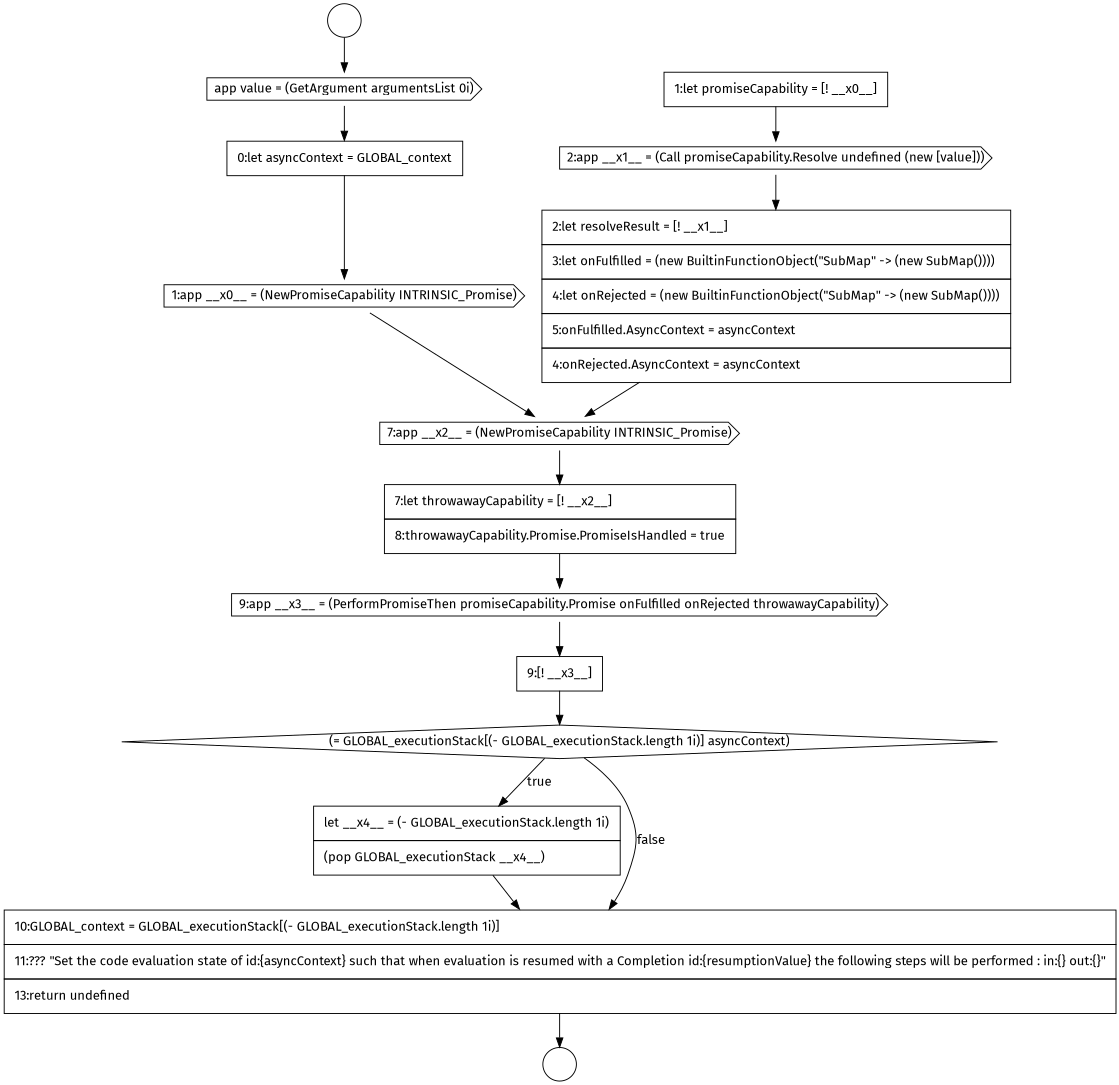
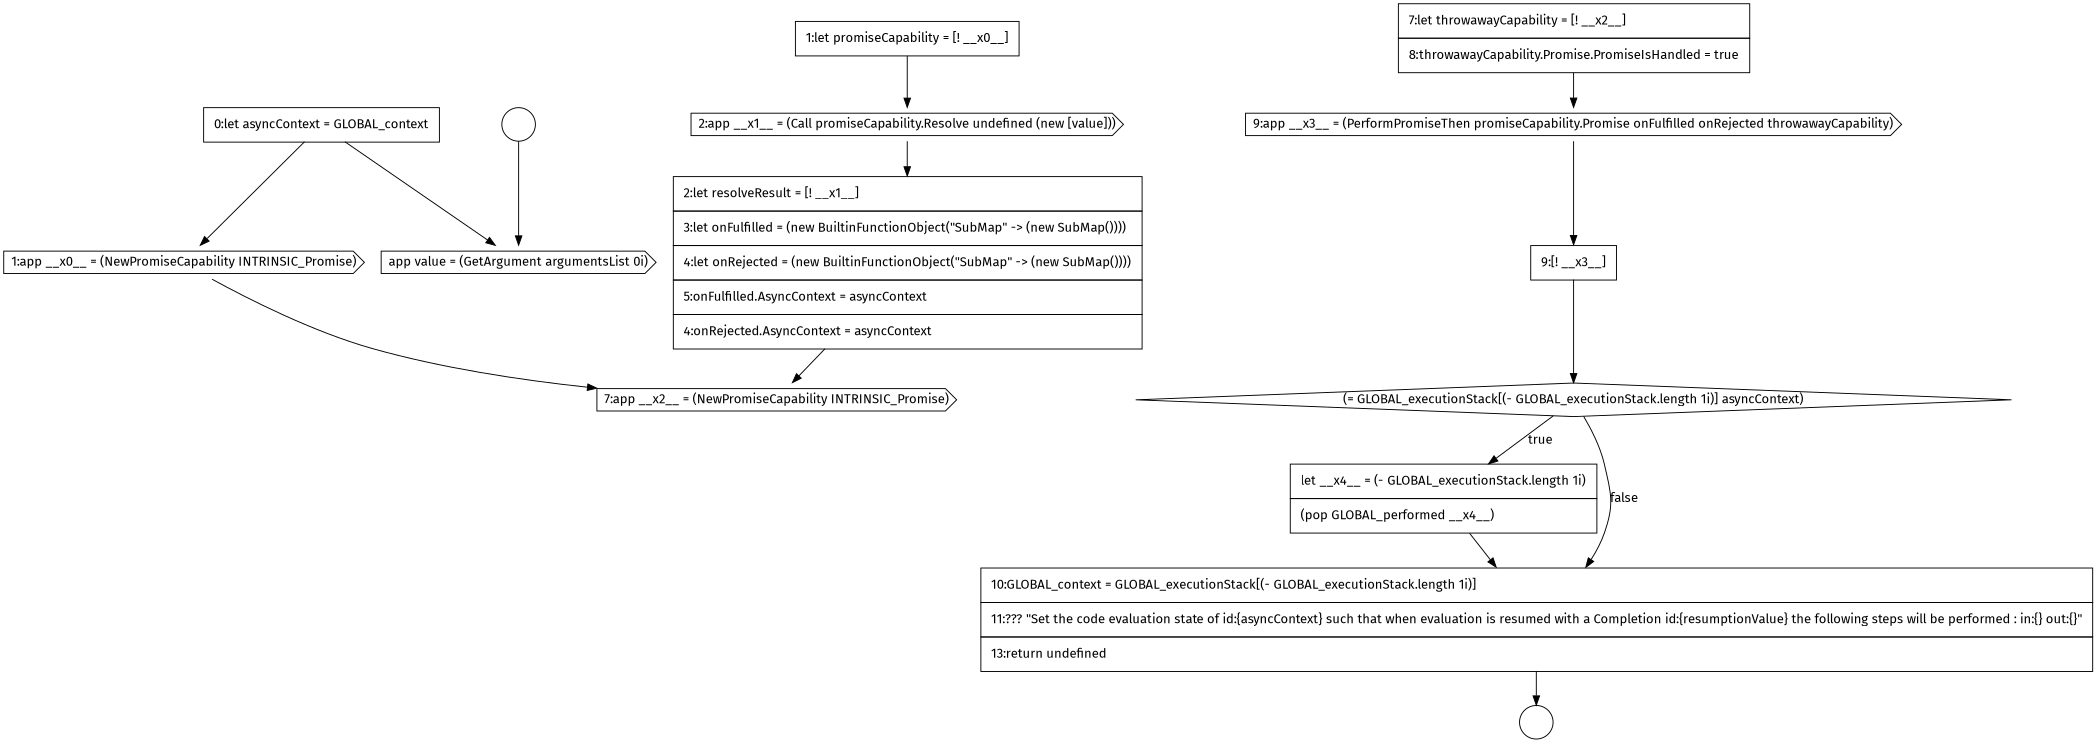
(344, 118) -> (416, 191)
(560, 463) -> none
(435, 857) -> (1397, 515)
